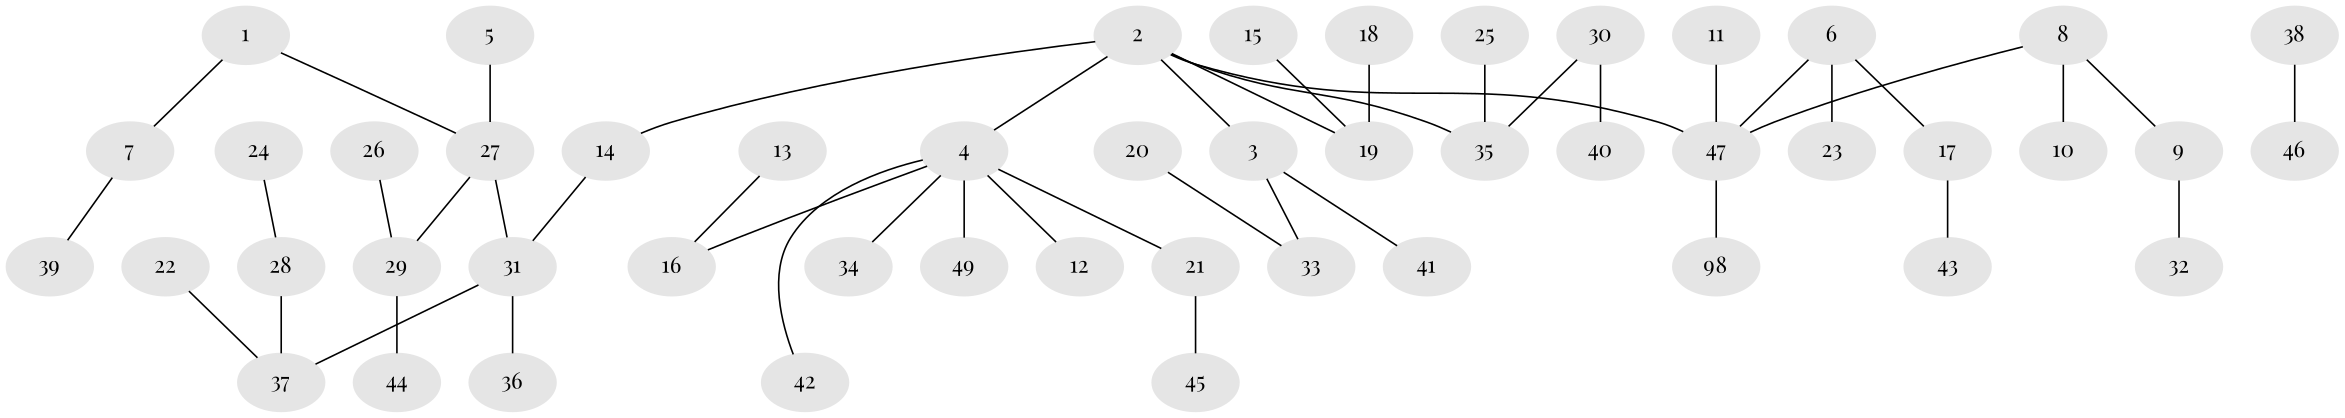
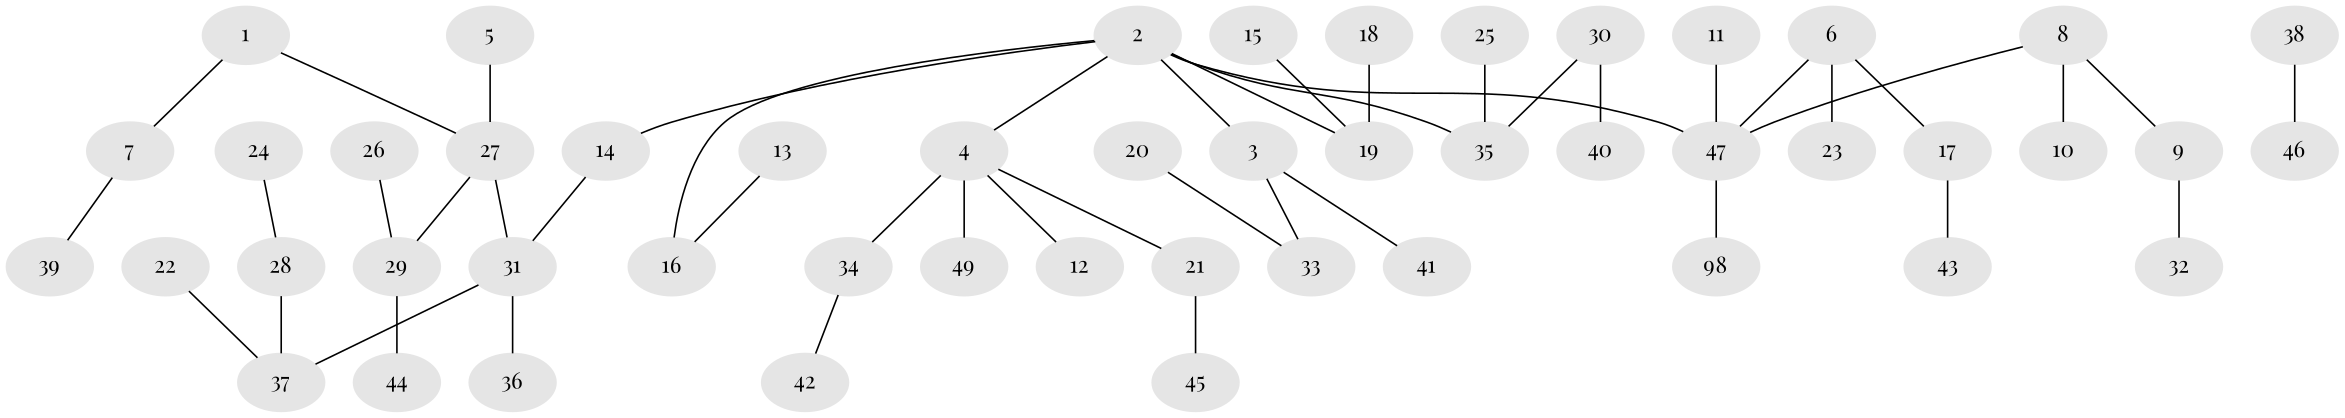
(795, 215) -> (735, 116)
(797, 229) -> (827, 324)
